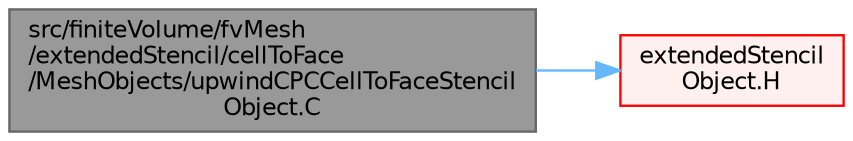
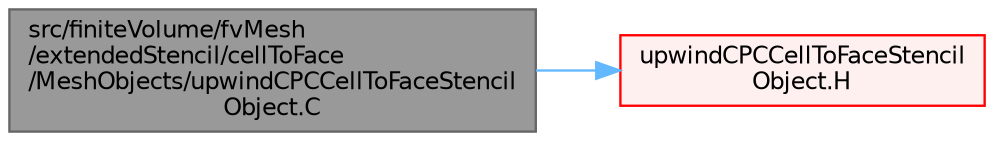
(732, 70) -> (803, 70)
